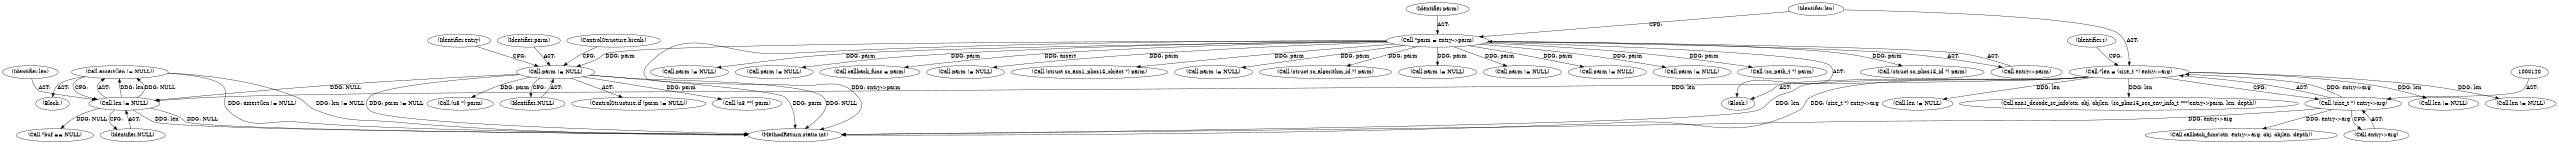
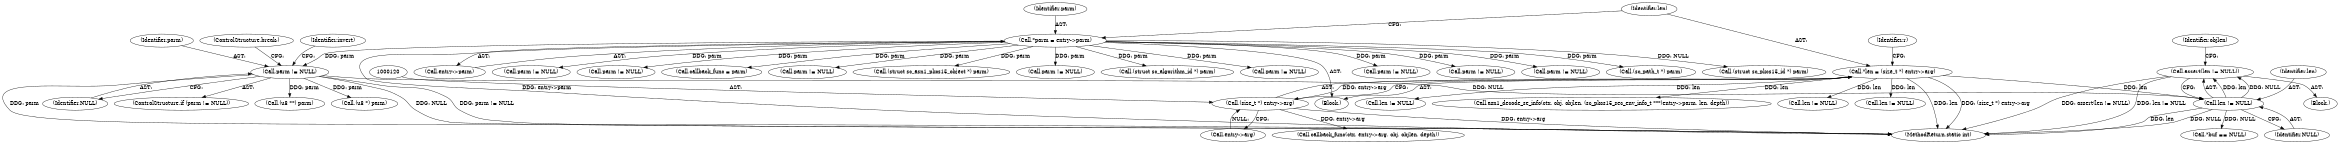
(459, 41) -> (333, 41)
none -> (2205, 41)
(1061, 56) -> (890, 56)
(1887, 56) -> (1673, 56)
(2378, 119) -> (1241, 119)
